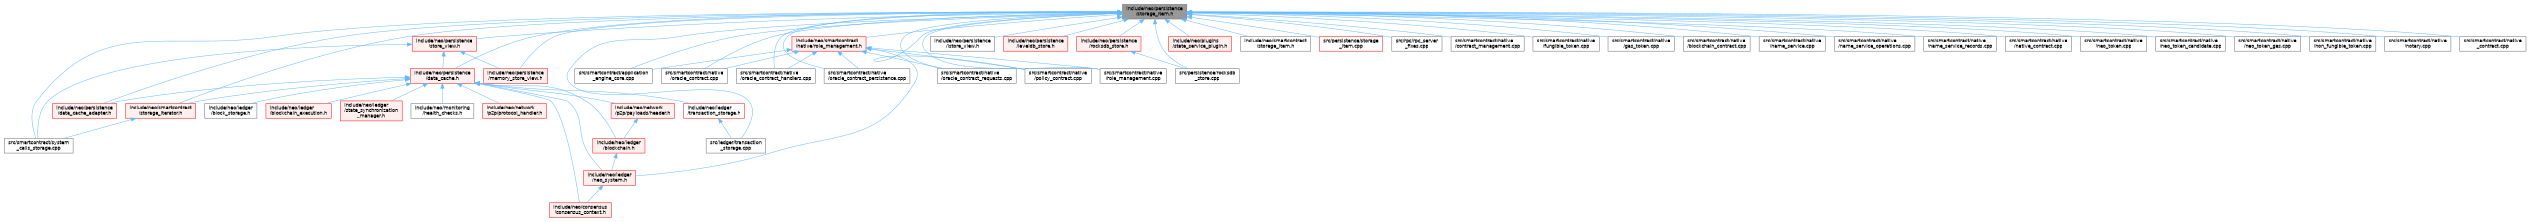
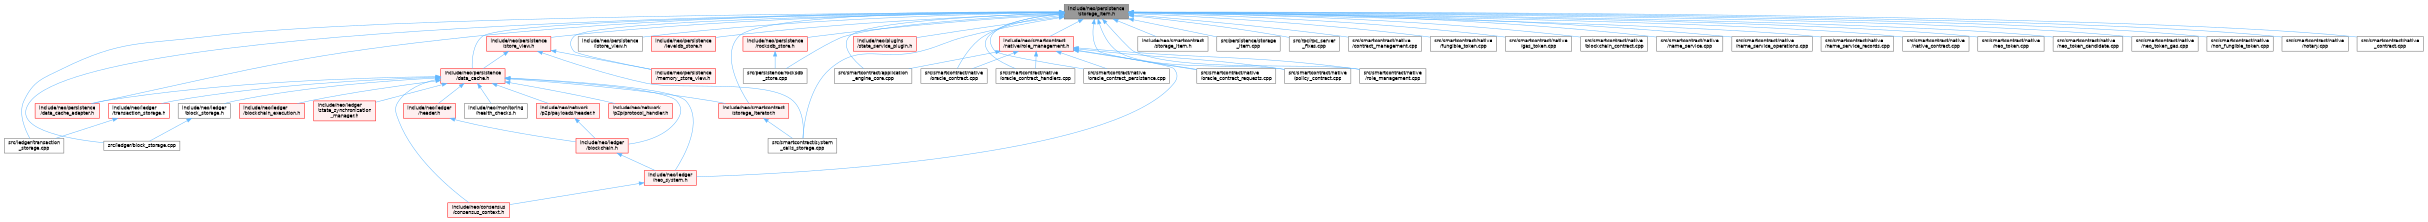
(1351, 44) -> (1248, 44)
none -> (429, 111)
none -> (142, 146)
